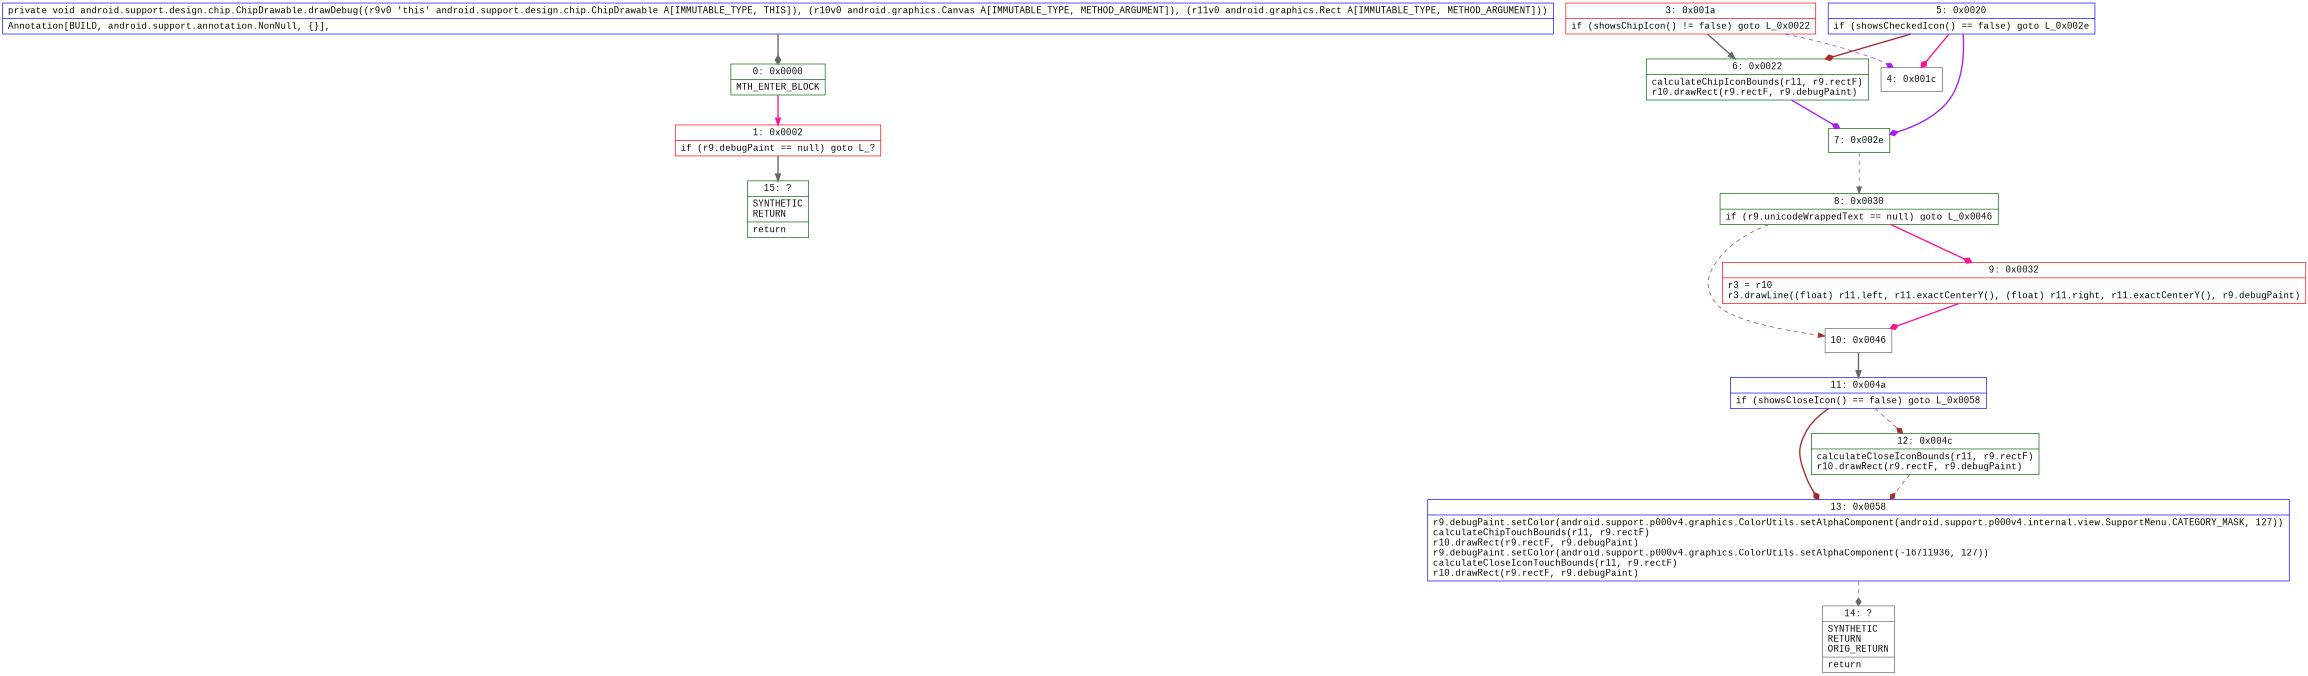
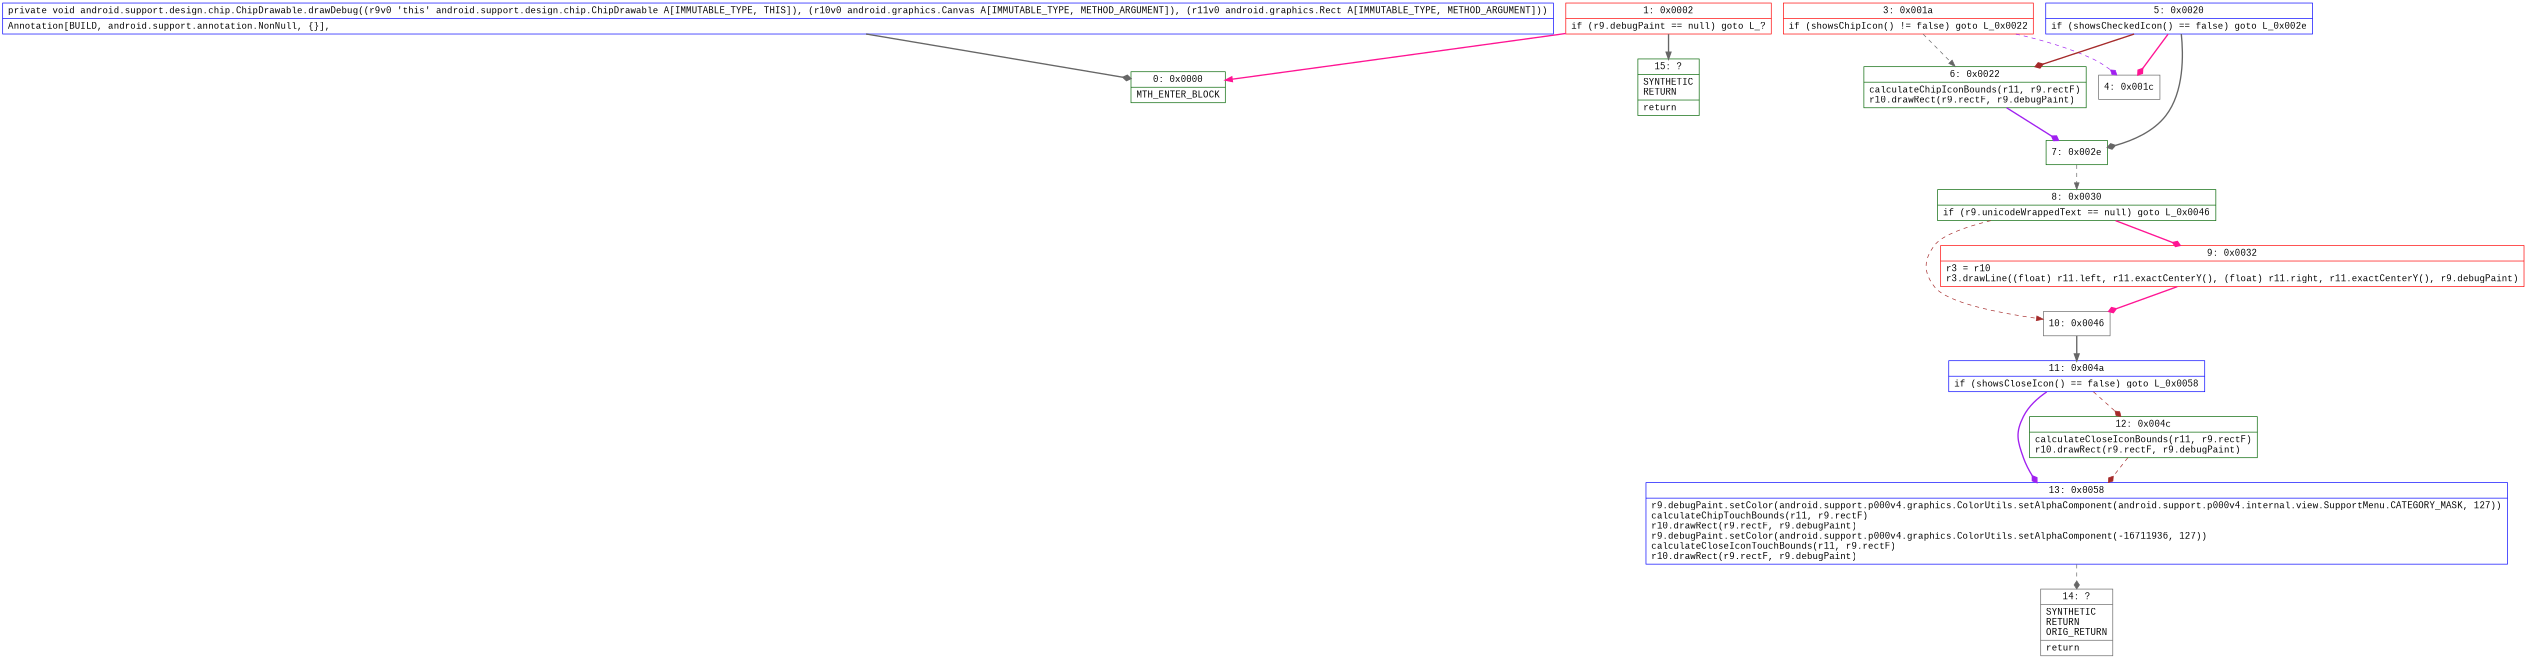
(1719, 44) -> (1937, 48)
(1951, 97) -> (2172, 105)
(778, 107) -> (1399, 56)
(1800, 447) -> (2019, 430)
